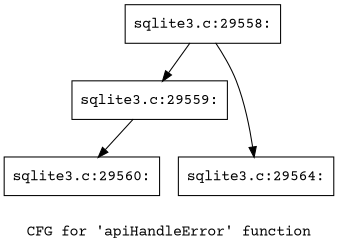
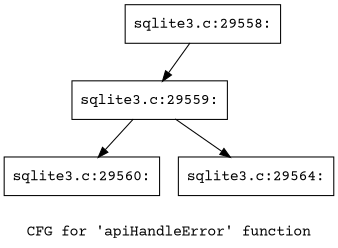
(240, 93) -> (198, 135)
